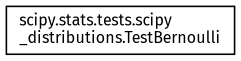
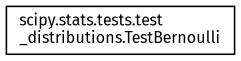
(120, 30) -> (120, 30)
